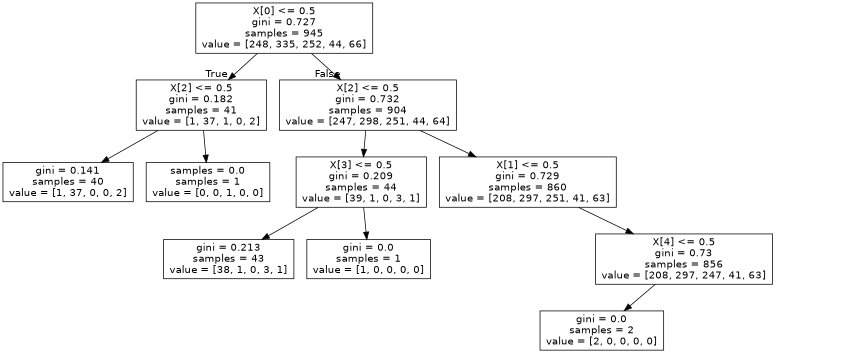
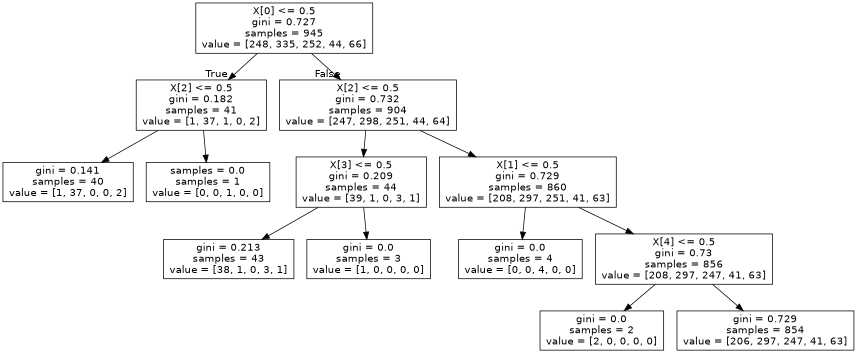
(369, 259) -> (369, 259)
none -> (520, 259)
none -> (765, 331)
